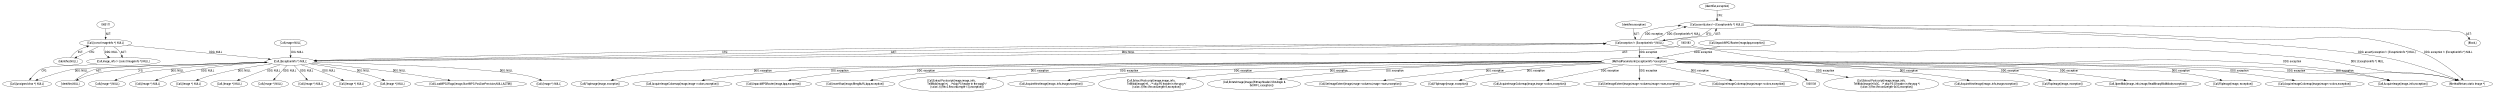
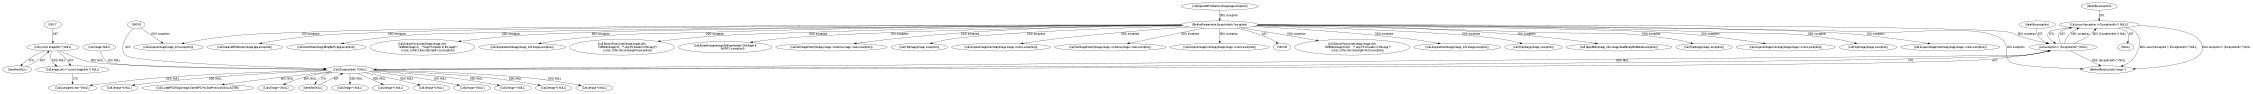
(1717, 25) -> (2099, 25)
(1639, 51) -> (1653, 26)
